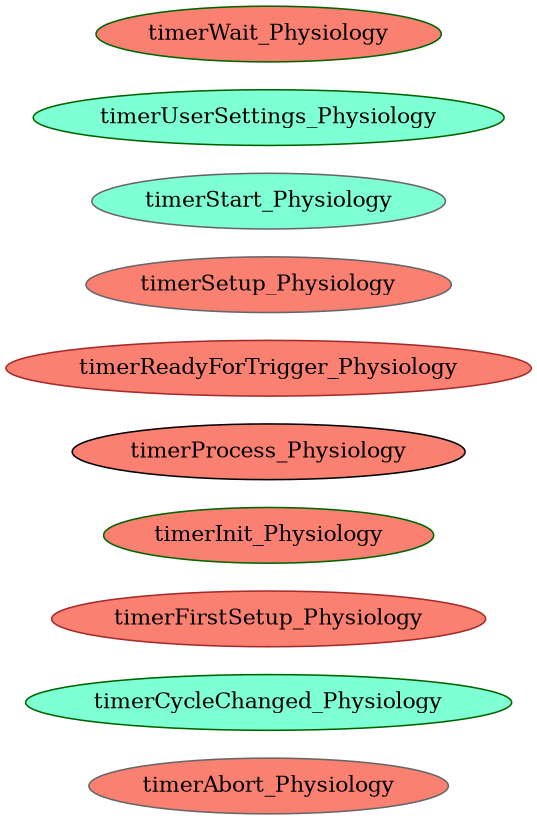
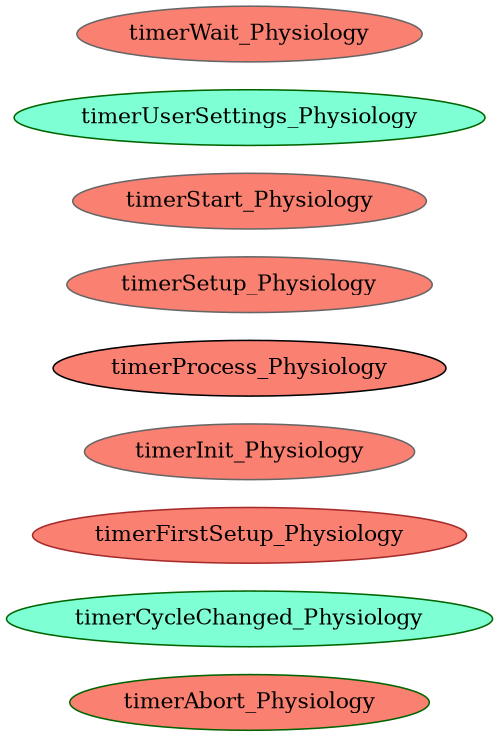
(269, 34) -> (250, 34)
(269, 201) -> (250, 201)
(269, 368) -> none
(269, 535) -> (250, 452)
(269, 786) -> (250, 702)
